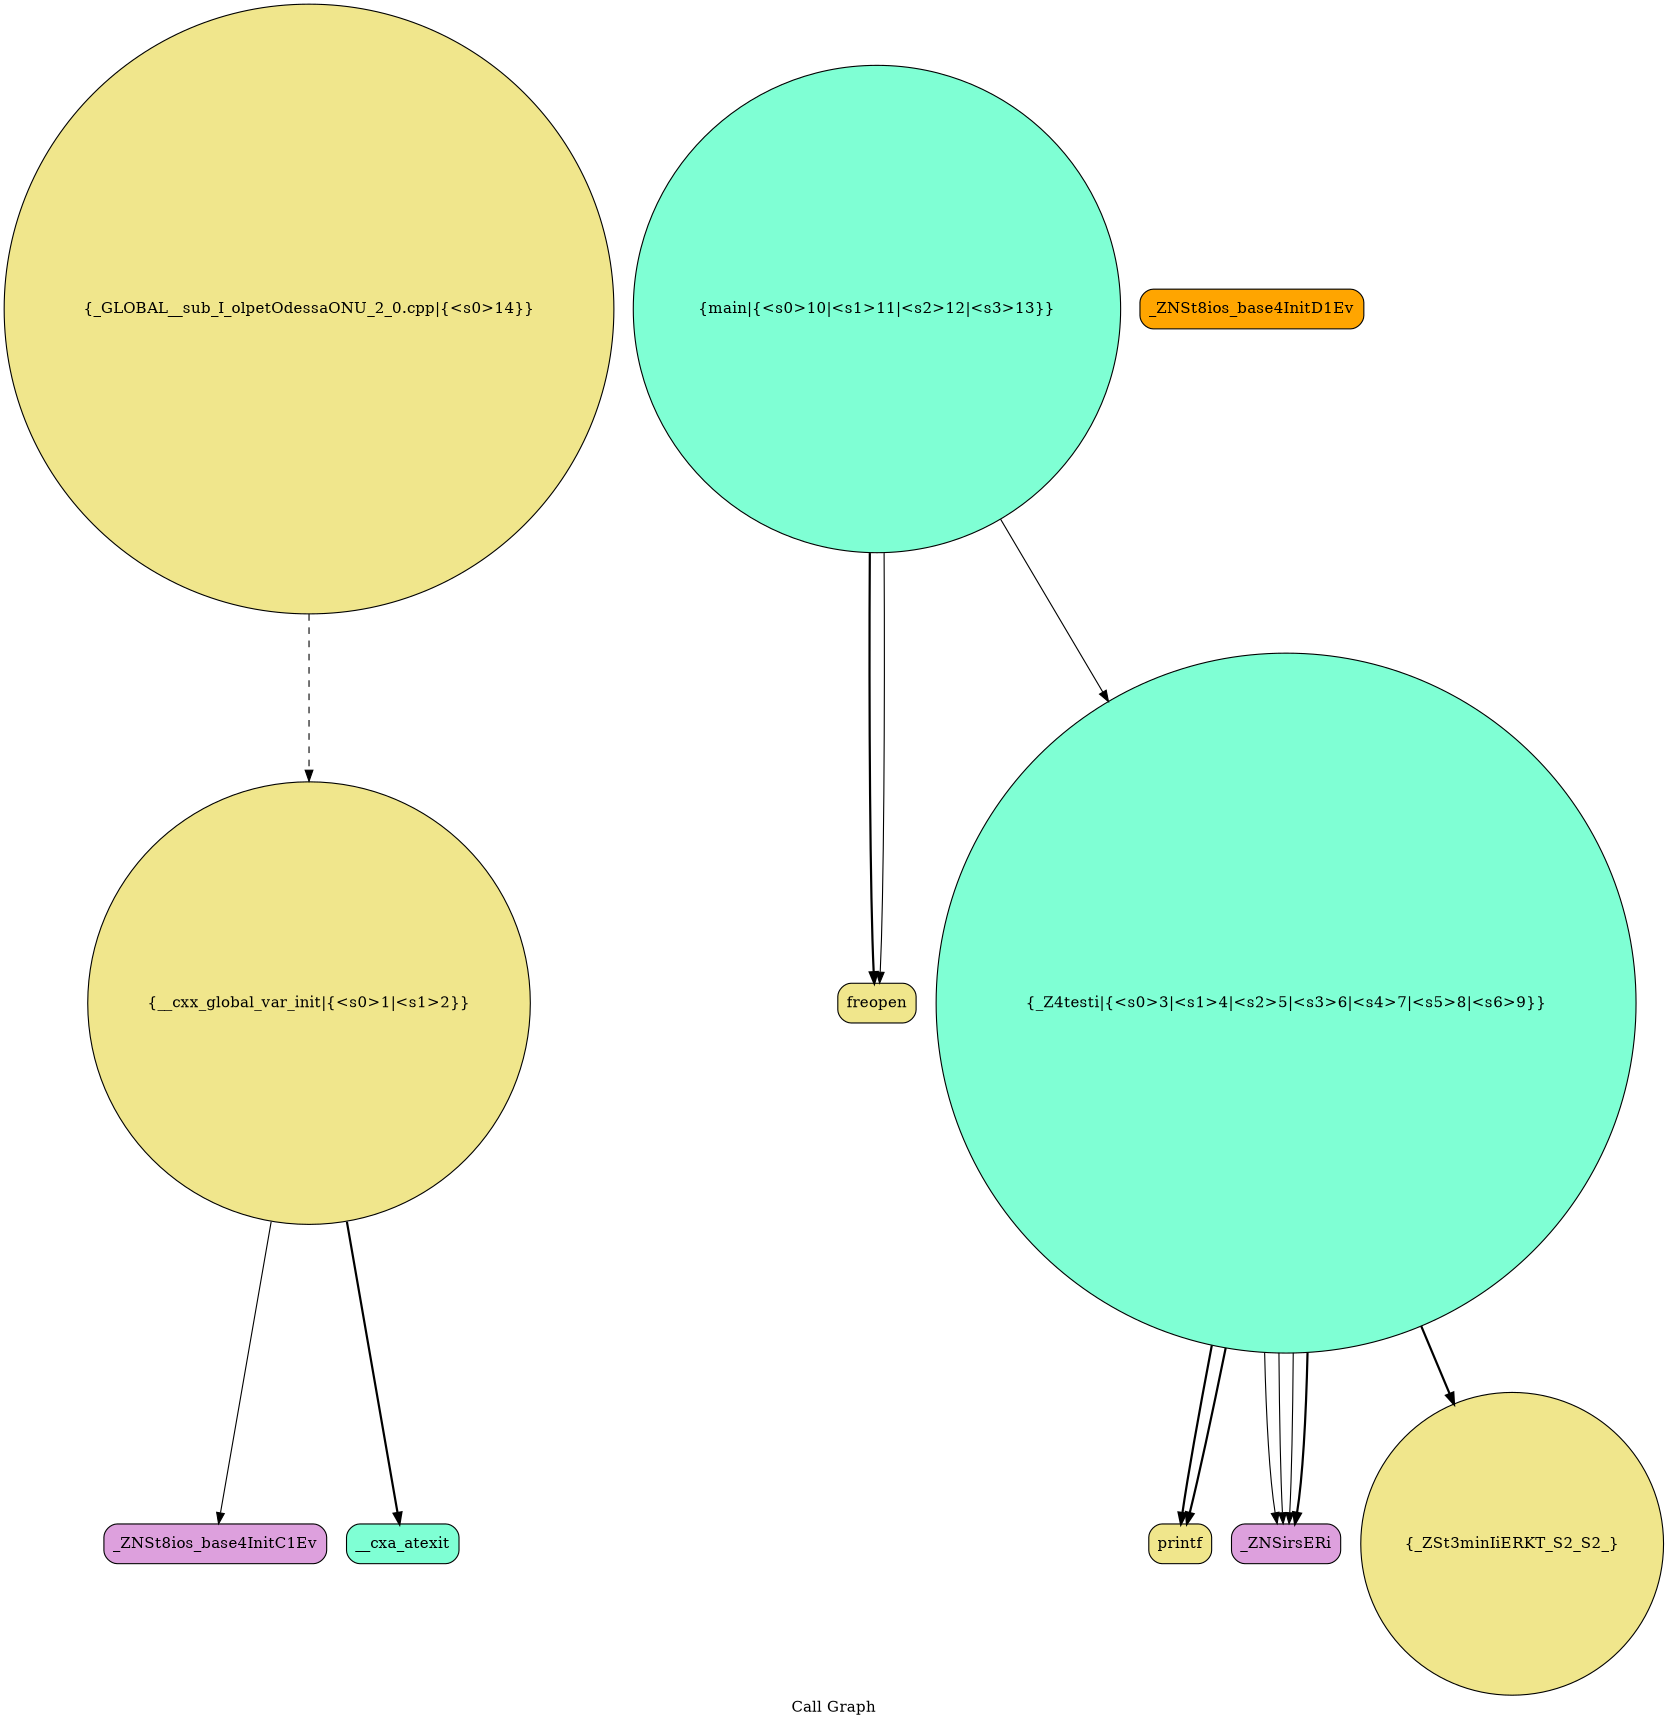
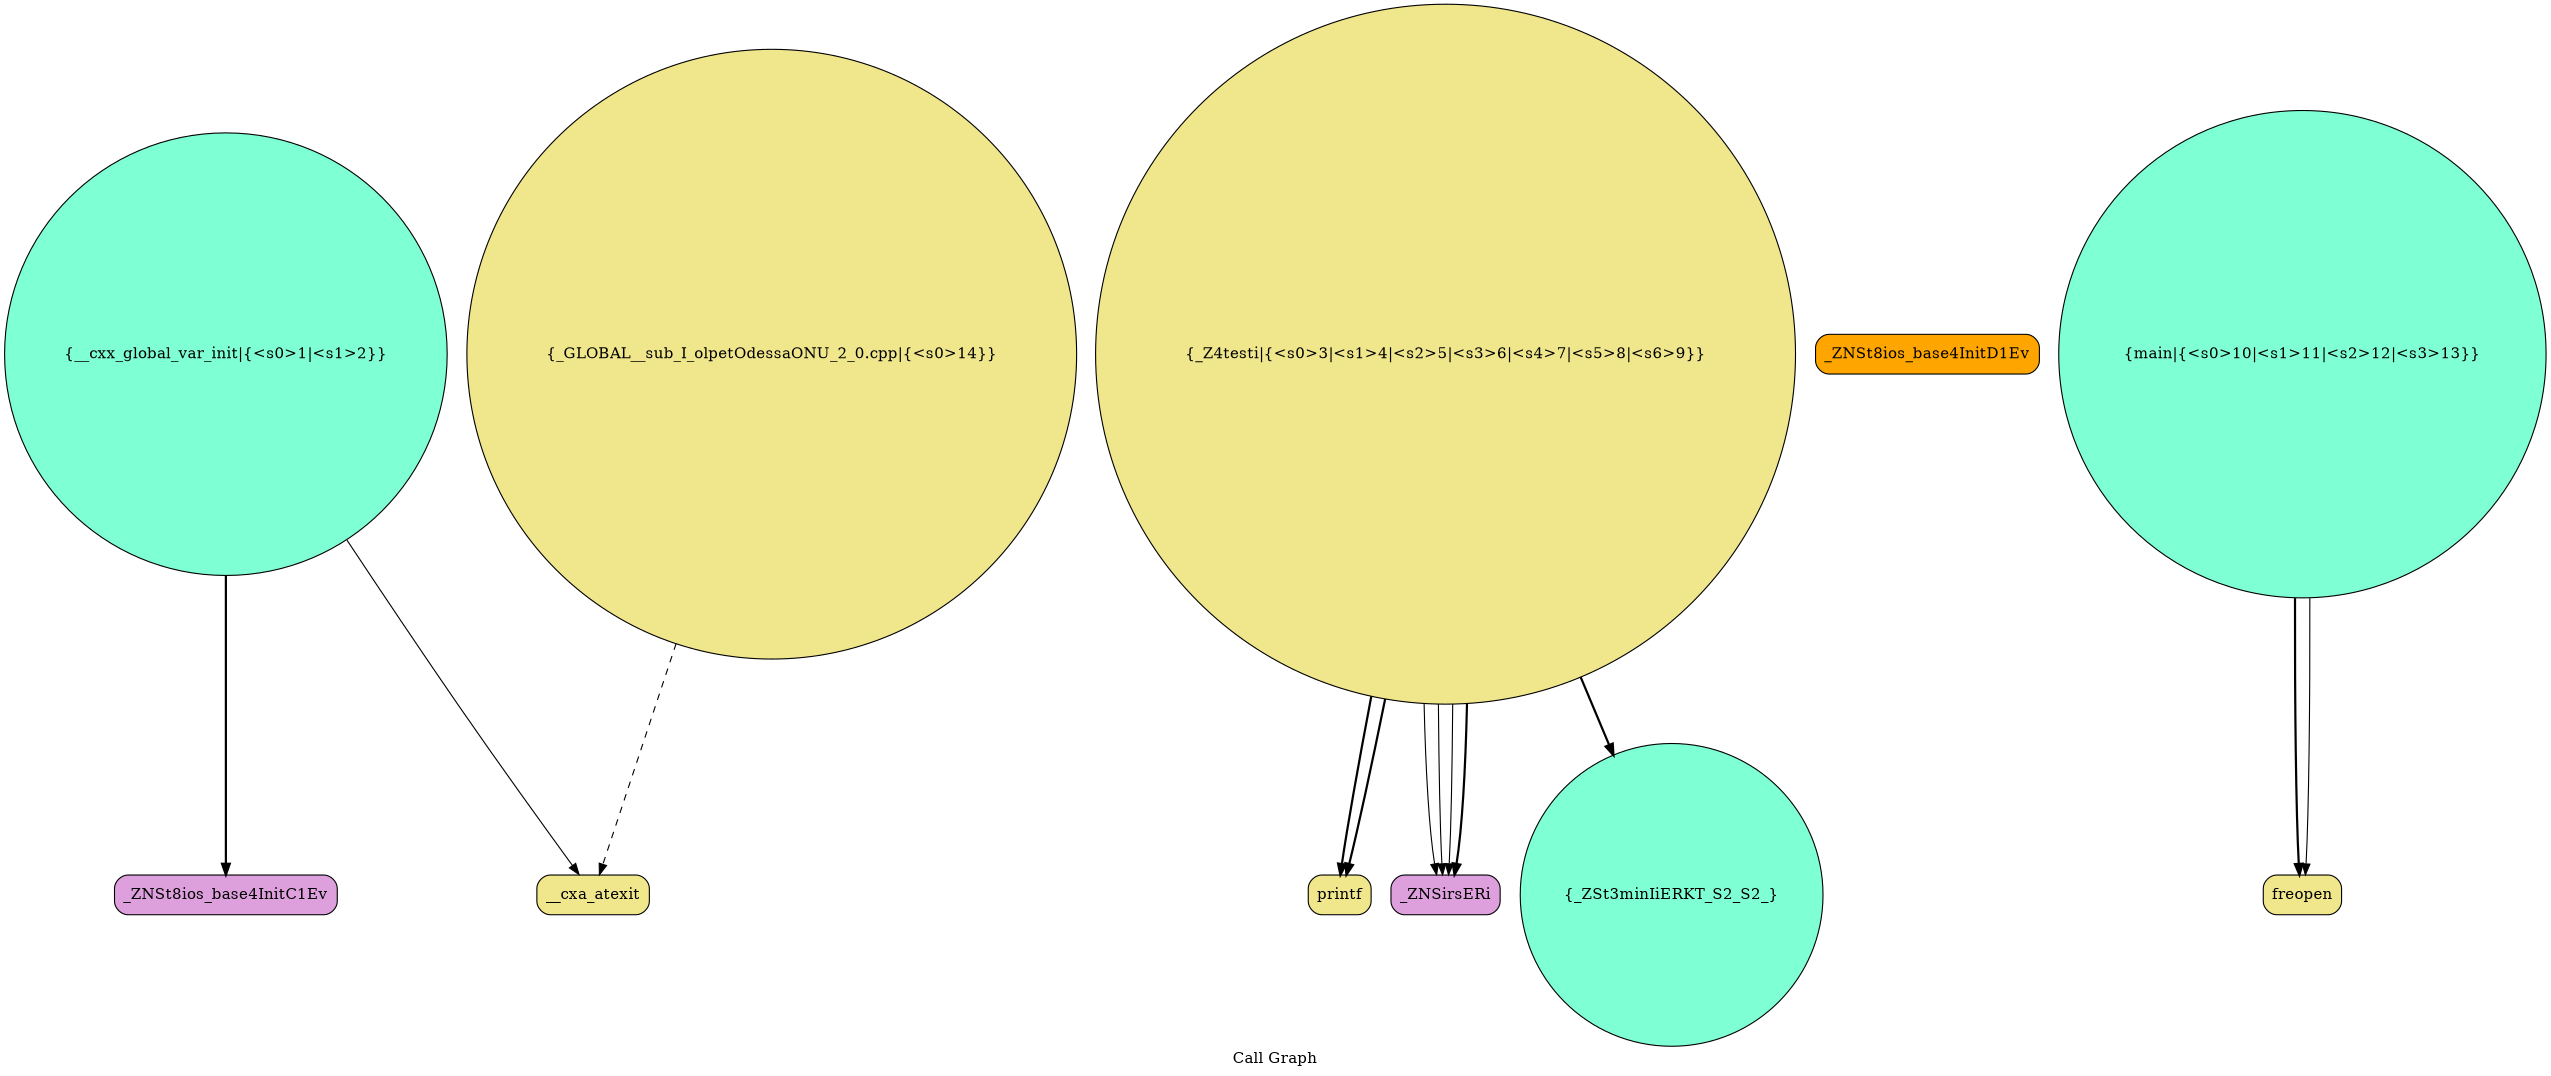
(1052, 606) -> none
(309, 692) -> (640, 754)
(309, 1003) -> (226, 354)
(1286, 1003) -> (1446, 354)
(246, 1367) -> (226, 720)
(372, 1367) -> (458, 704)
(403, 1544) -> (593, 895)
(1512, 1544) -> (1672, 895)
